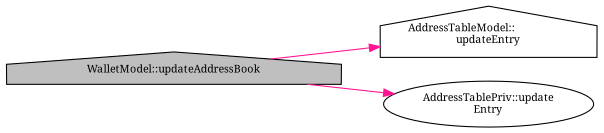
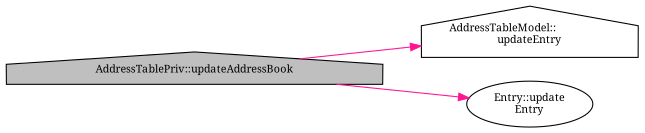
(174, 70) -> (195, 70)
(489, 104) -> (530, 104)
